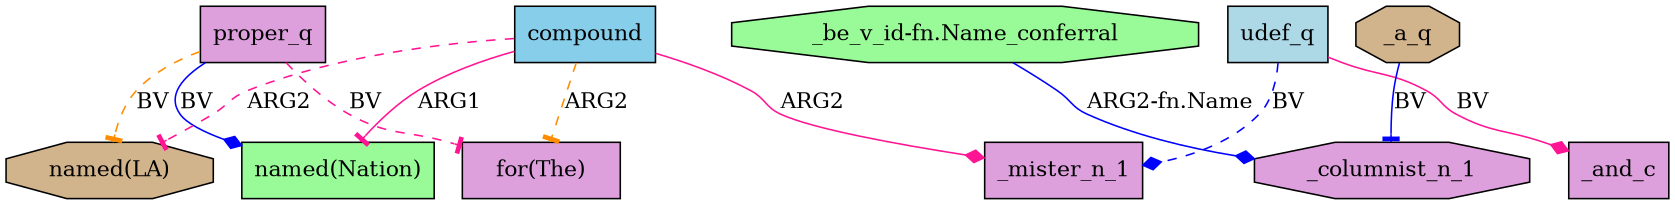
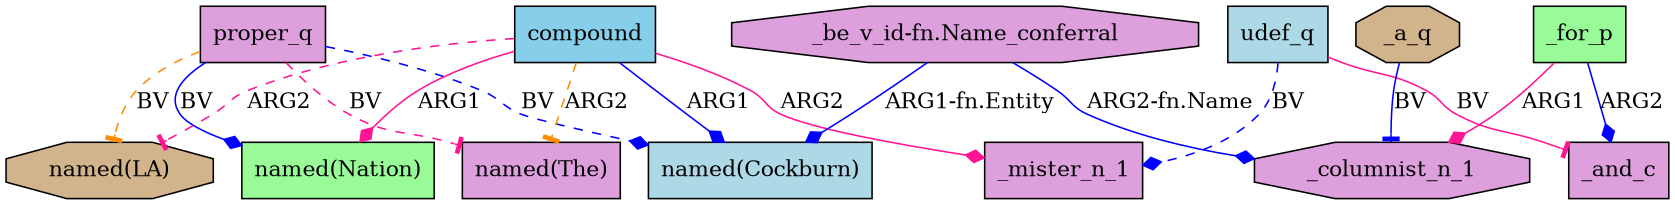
(965, 34) -> (965, 34)
none -> (1580, 34)
(433, 82) -> (429, 84)
(1443, 105) -> (1443, 105)
(541, 170) -> (541, 170)
none -> (760, 170)
